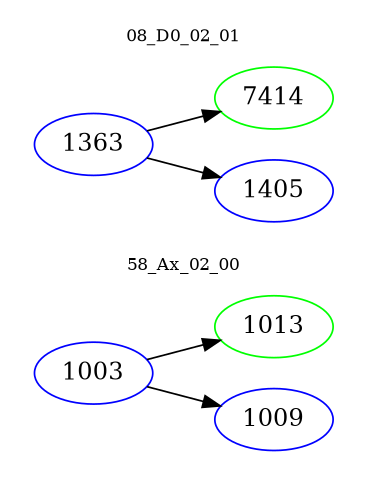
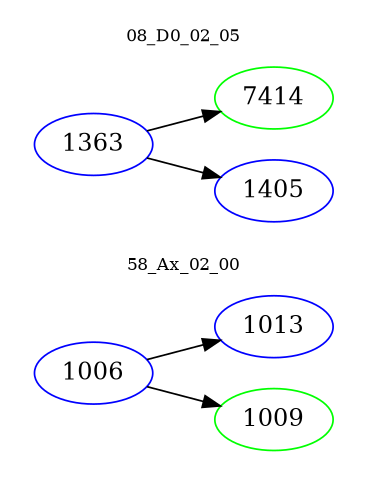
(184, 37) -> (184, 37)
(274, 327) -> (274, 327)
(94, 373) -> (94, 373)
(274, 420) -> (274, 420)
